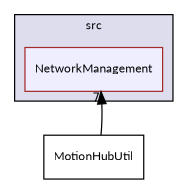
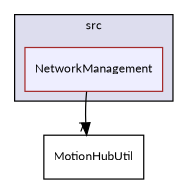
(102, 120) -> (86, 109)
